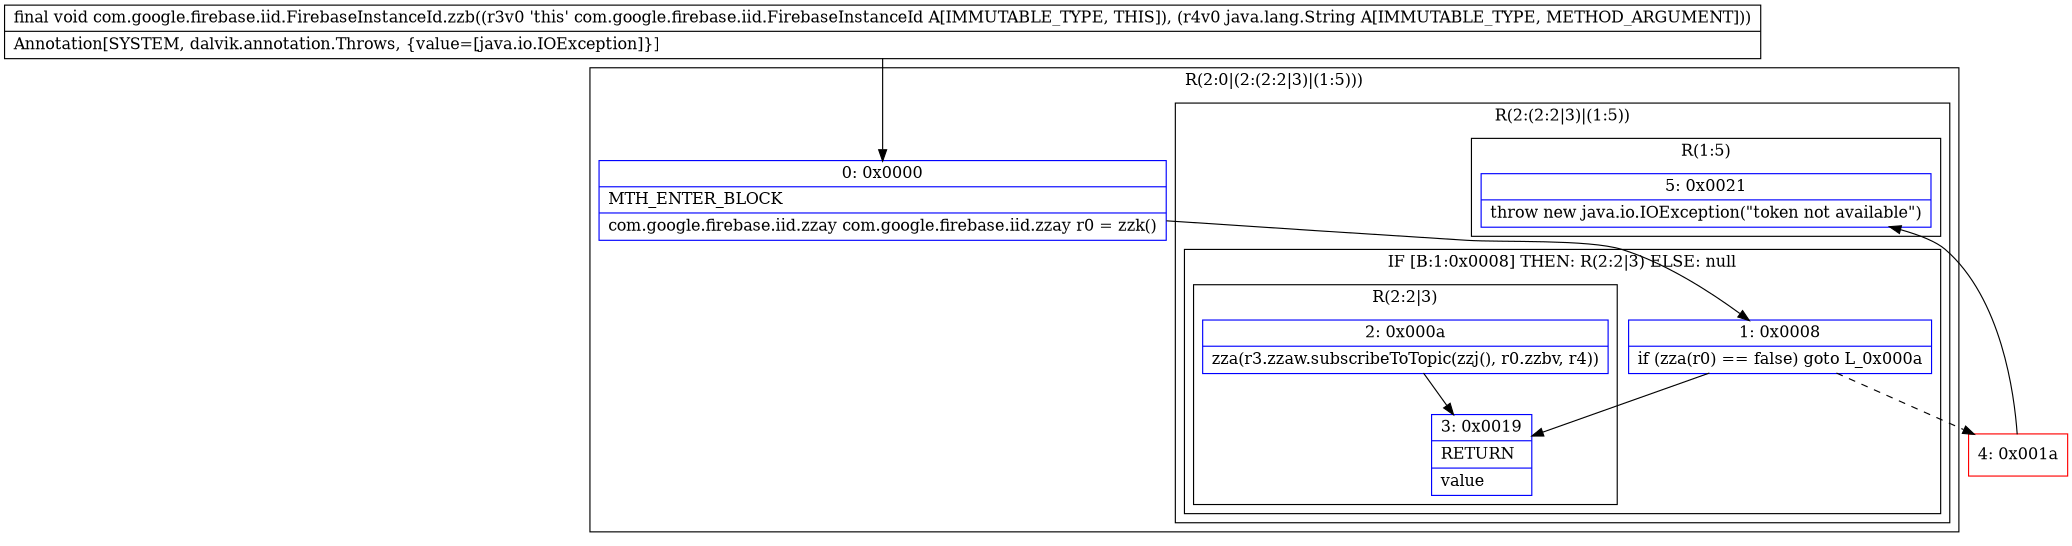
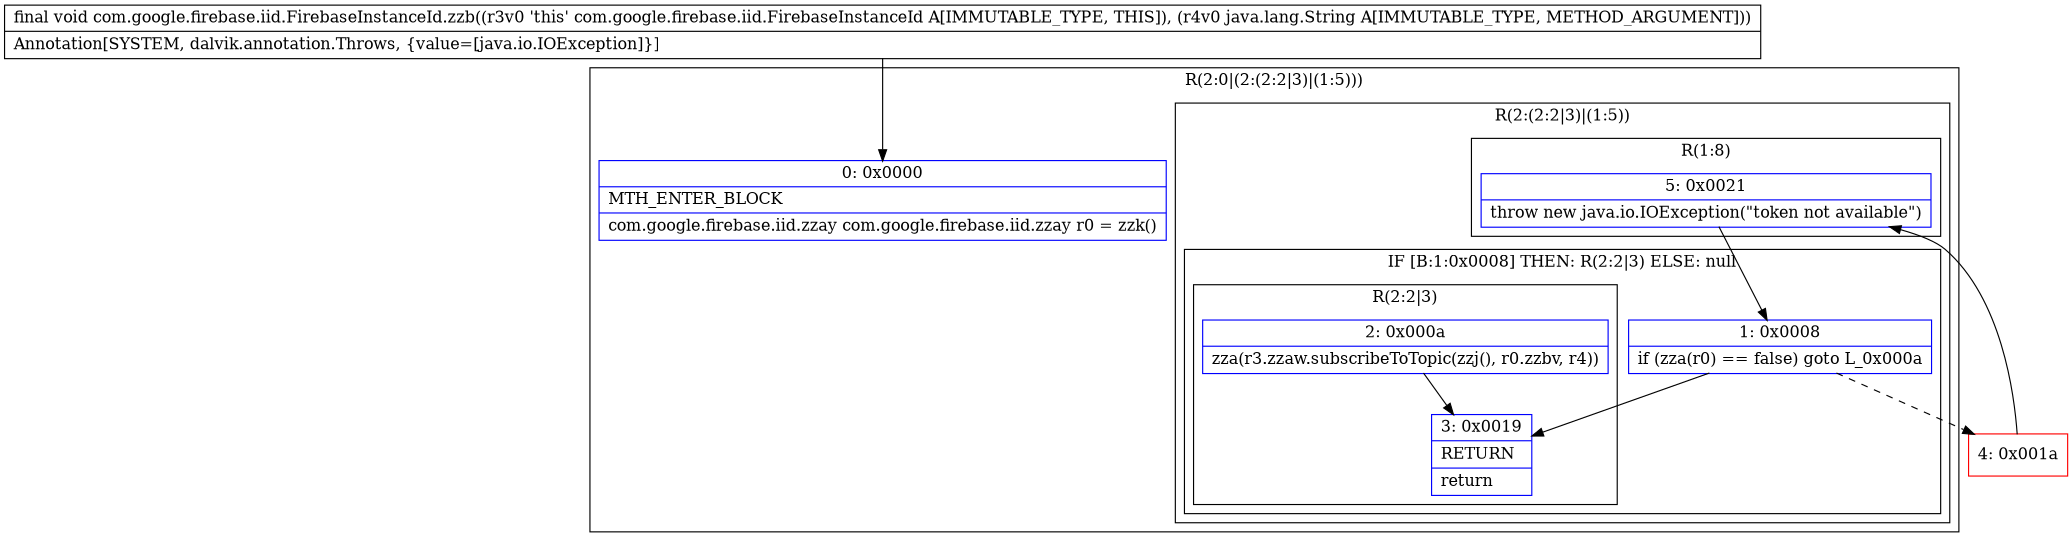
(1706, 151) -> (1706, 151)
(1462, 240) -> (1740, 268)
(1463, 481) -> (1467, 481)
